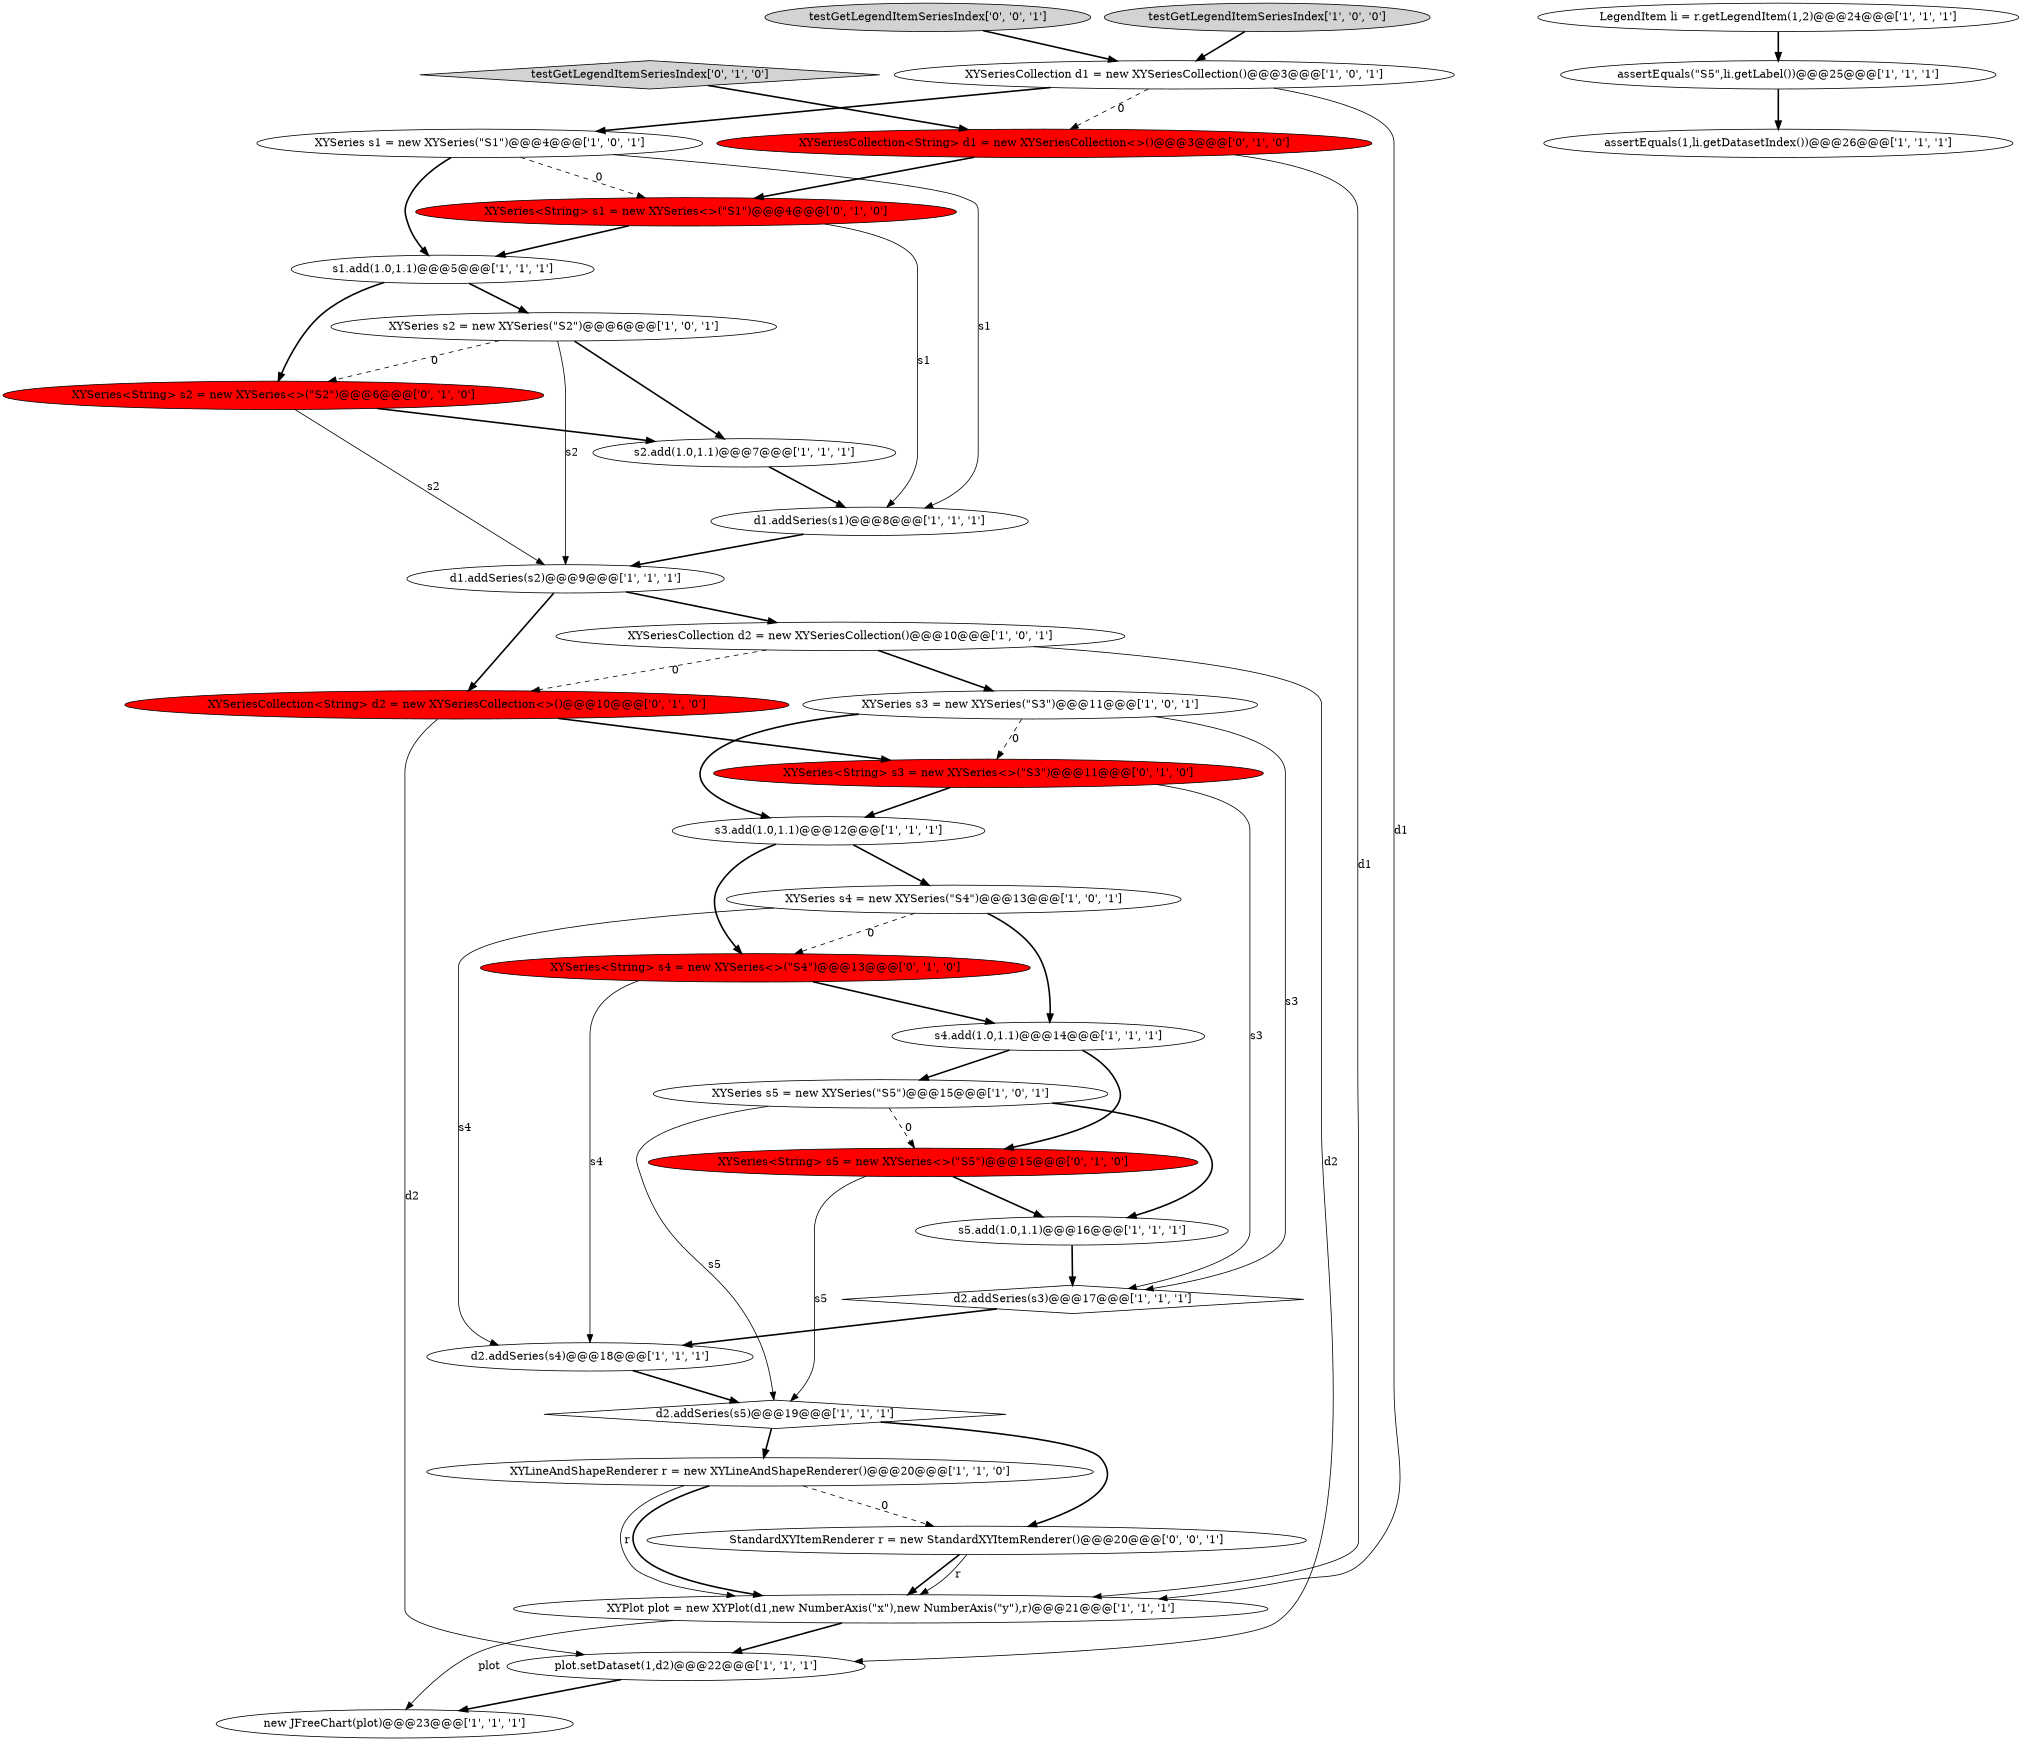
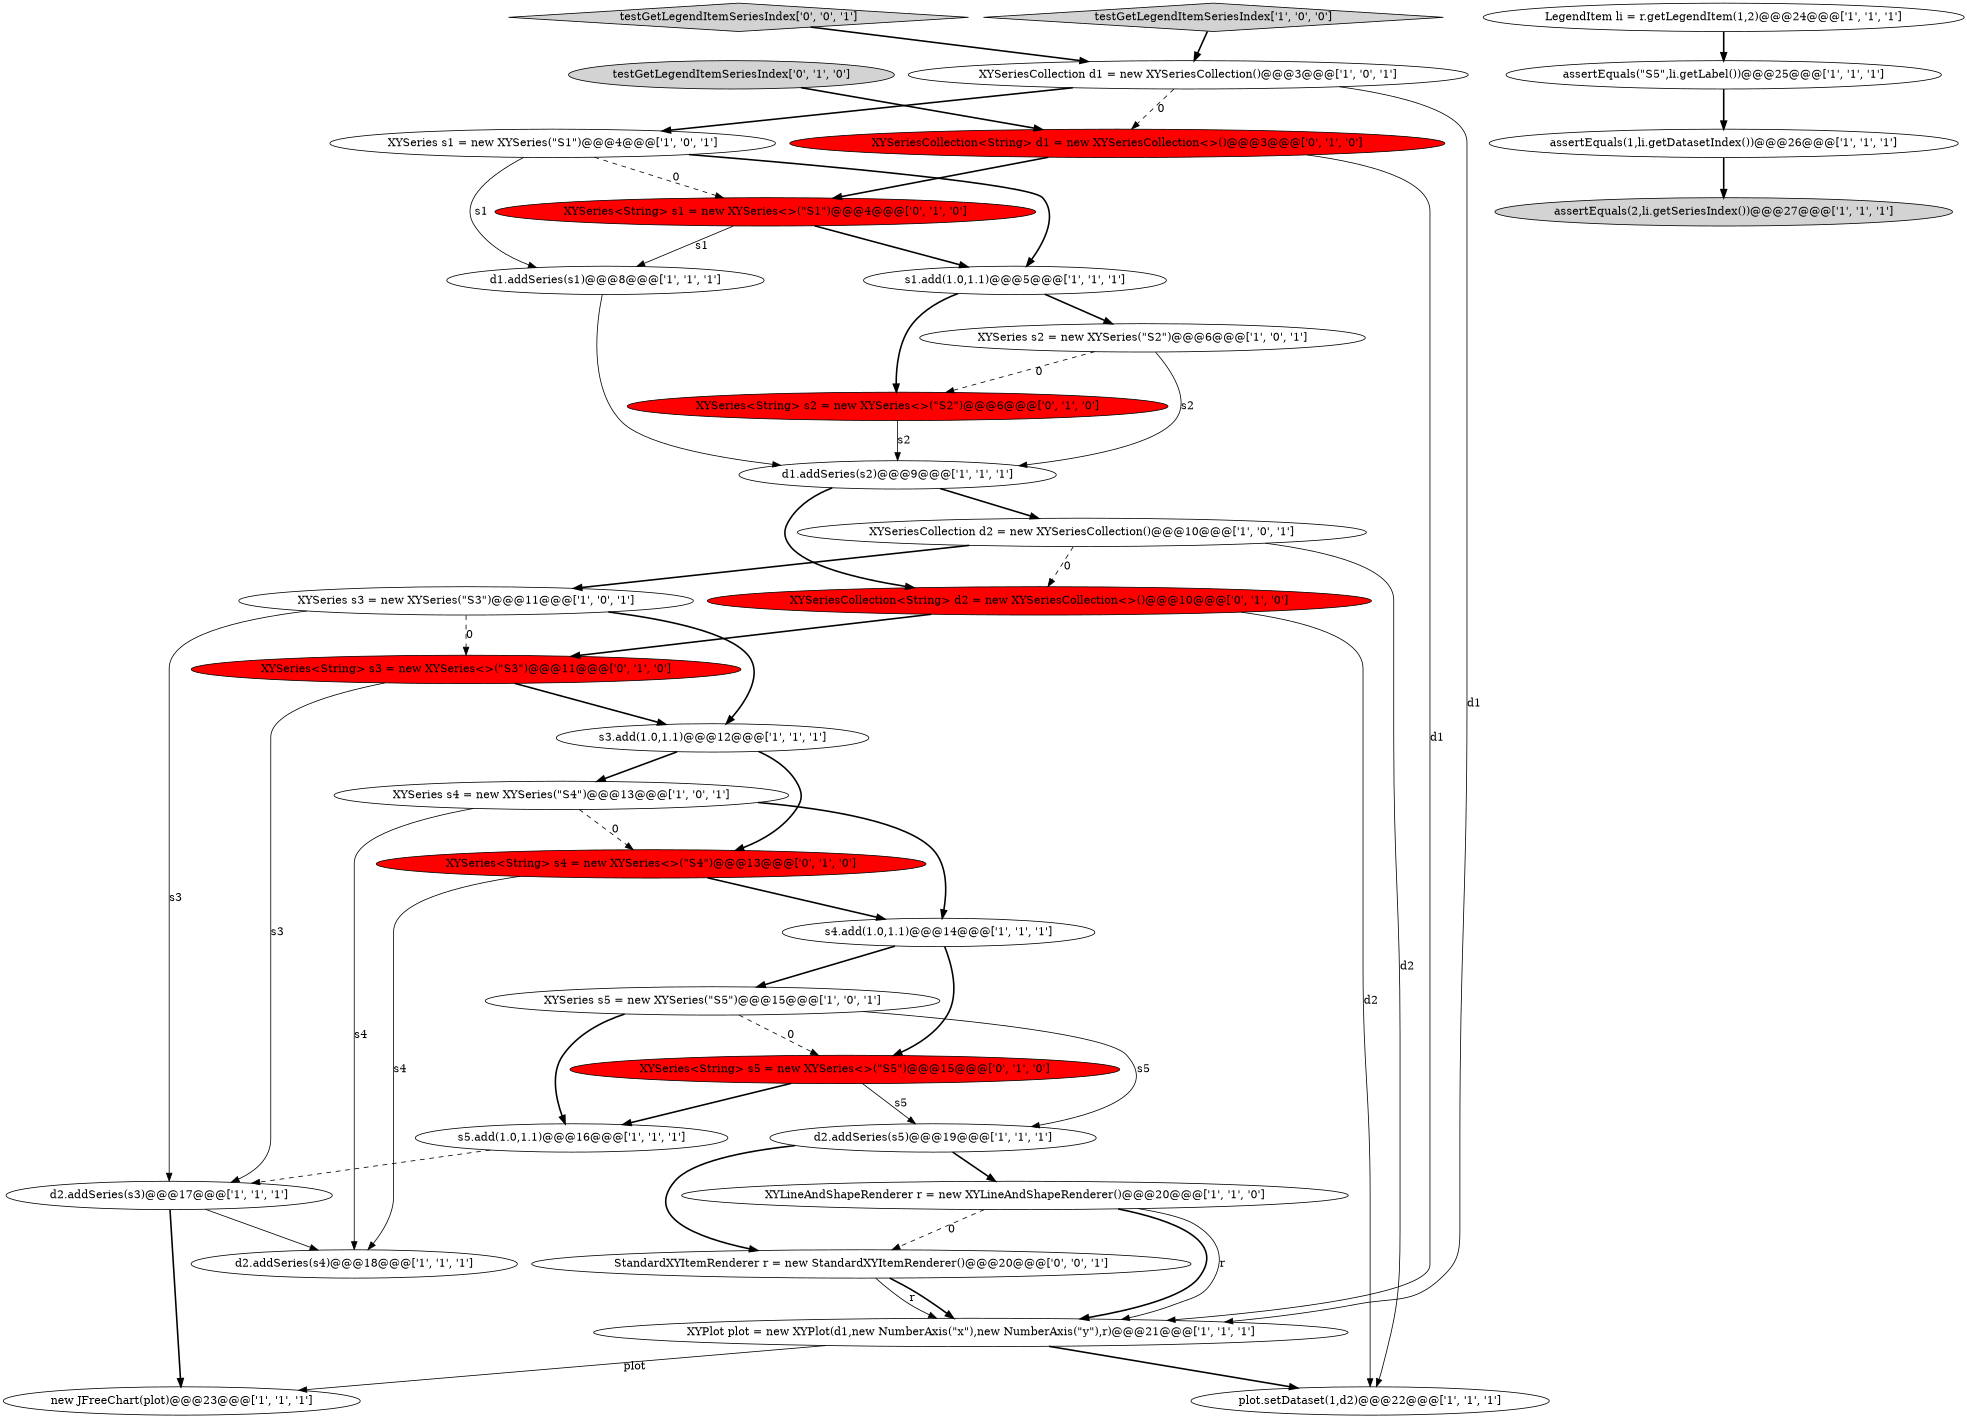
(928, 17) -> (739, 17)
(1267, 17) -> (1213, 17)
(650, 75) -> (731, 75)
none -> (1724, 212)
(744, 453) -> none
(722, 549) -> (632, 429)
(1072, 1261) -> (375, 1166)
(1073, 1299) -> (169, 1195)
(844, 1327) -> (258, 1228)
(682, 1385) -> none
(775, 1414) -> (933, 1138)
(544, 1694) -> (175, 1294)
